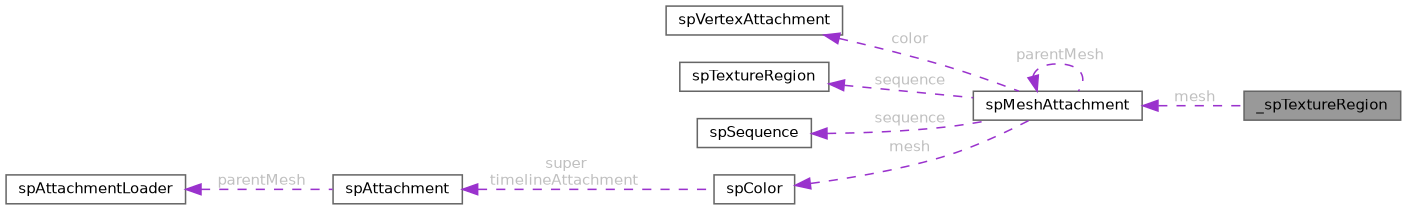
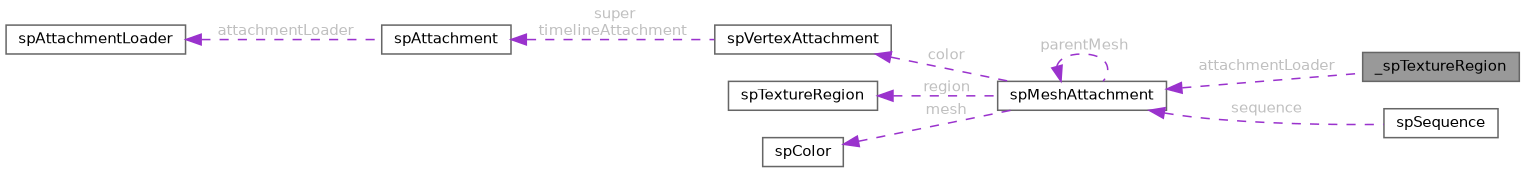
(908, 81) -> (944, 87)
(1193, 97) -> (1265, 66)
(909, 130) -> (1274, 123)
(259, 181) -> (284, 31)
(596, 189) -> (621, 40)
